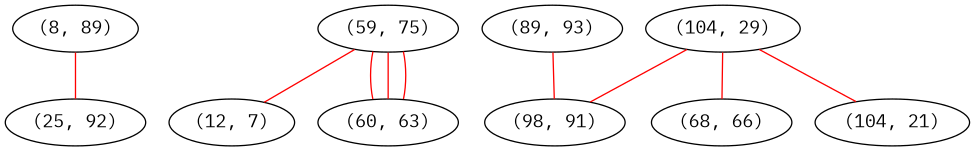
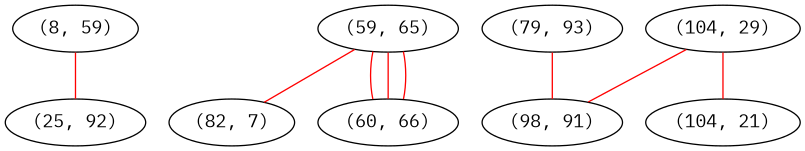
(75, 29) -> (75, 29)
(388, 29) -> (388, 29)
(552, 29) -> (552, 29)
(232, 122) -> (232, 122)
(388, 122) -> (388, 122)
(722, 122) -> none
